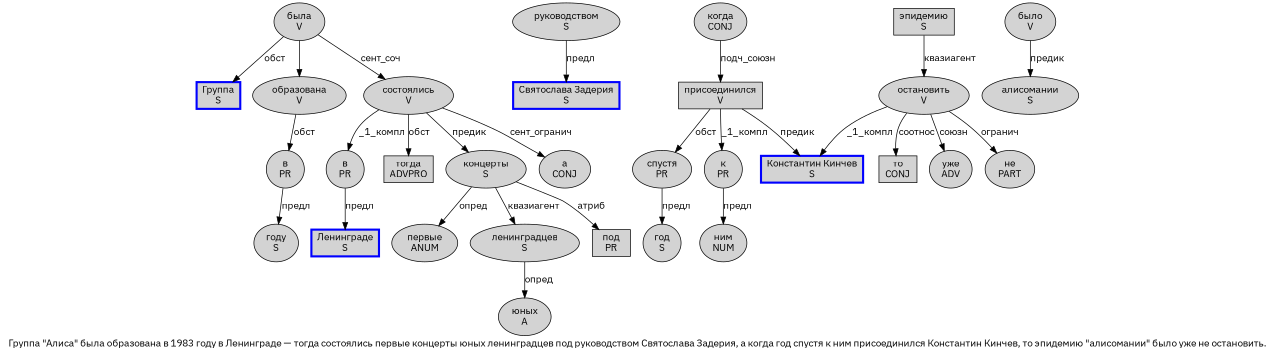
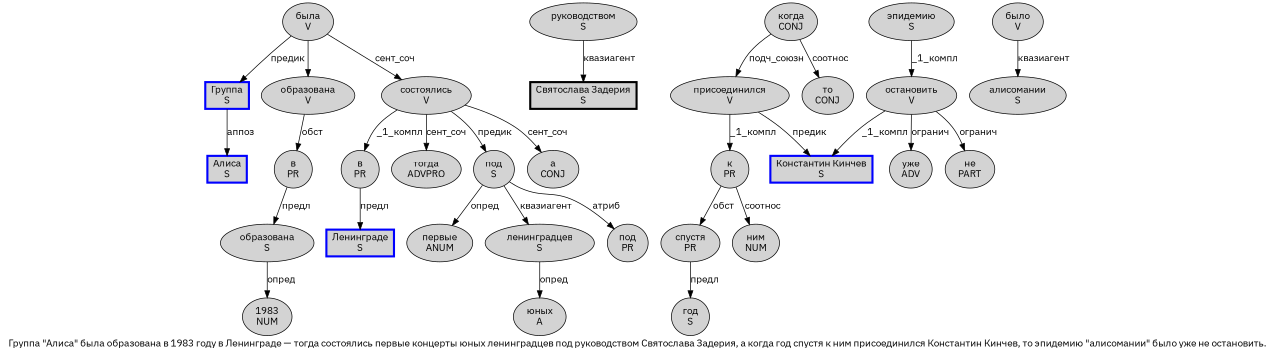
(924, 22) -> (912, 22)
(275, 59) -> (288, 59)
(581, 59) -> (609, 59)
(950, 59) -> (935, 59)
(1048, 59) -> (1044, 59)
(566, 95) -> (583, 95)
(721, 95) -> (730, 95)
(695, 128) -> (712, 202)
(898, 130) -> (808, 55)
(419, 132) -> (446, 132)
(541, 132) -> (548, 132)
(954, 132) -> (931, 132)
none -> (227, 169)
(409, 169) -> (426, 169)
(486, 169) -> (494, 169)
(898, 169) -> (828, 95)
(738, 206) -> (763, 206)
(276, 243) -> (267, 243)
(611, 243) -> (628, 243)
none -> (267, 317)
